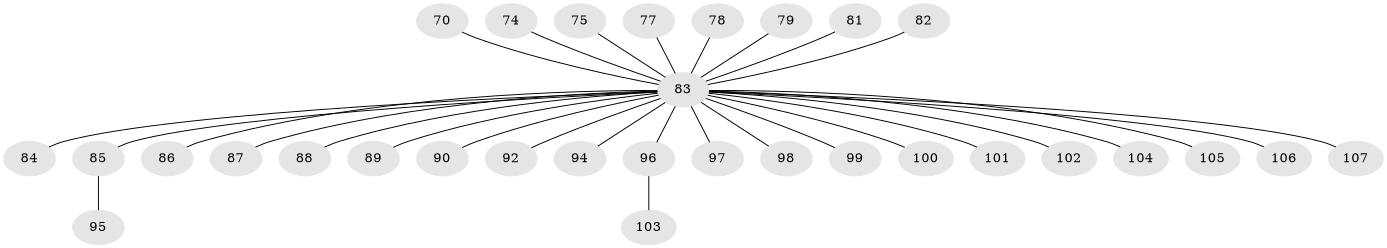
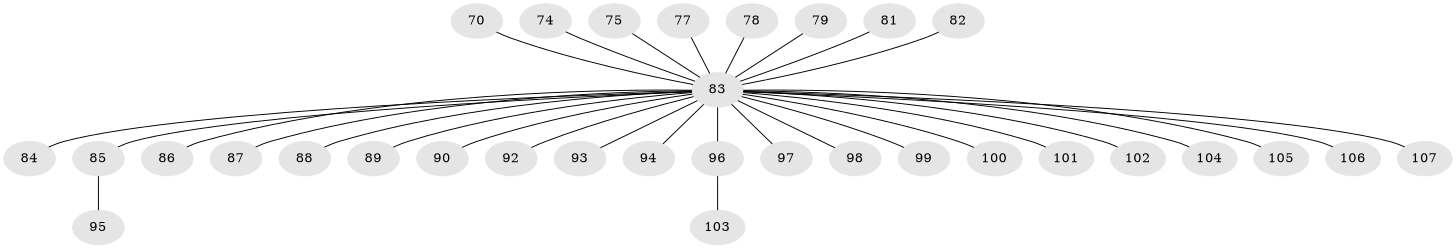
none -> (580, 159)
